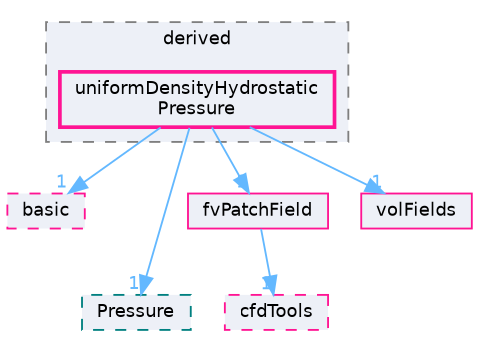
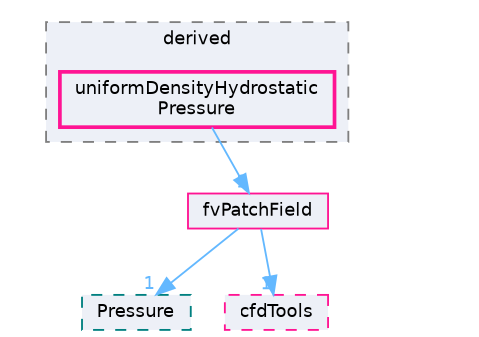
(168, 202) -> (205, 256)
(46, 211) -> none
(417, 211) -> none
